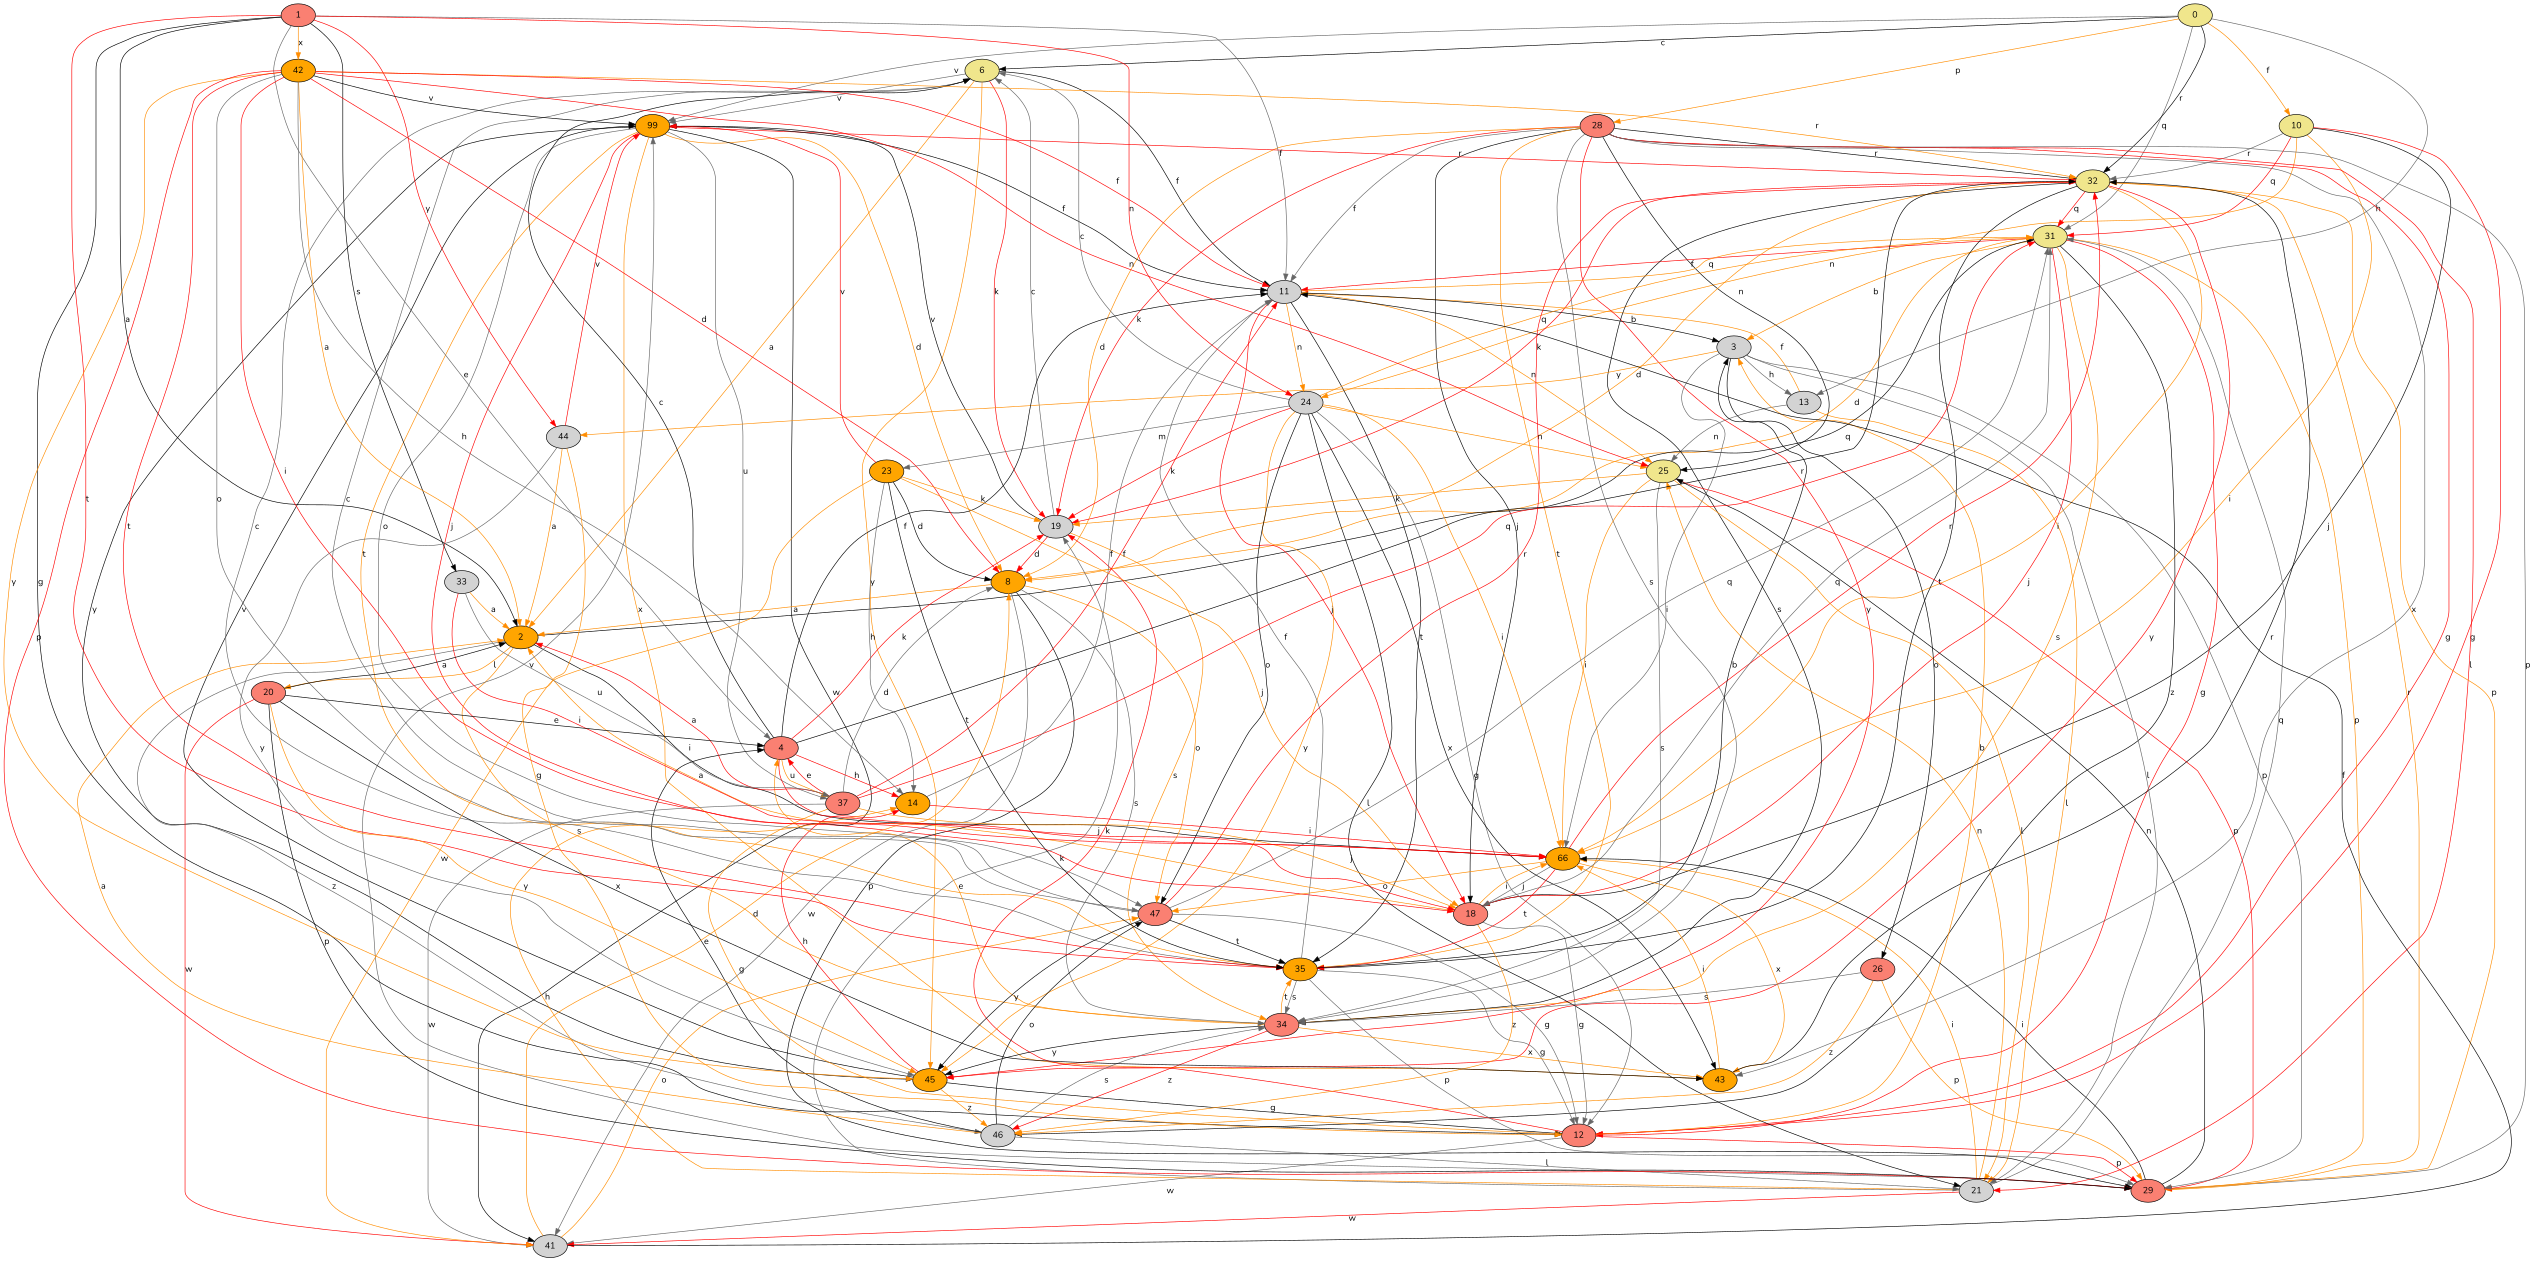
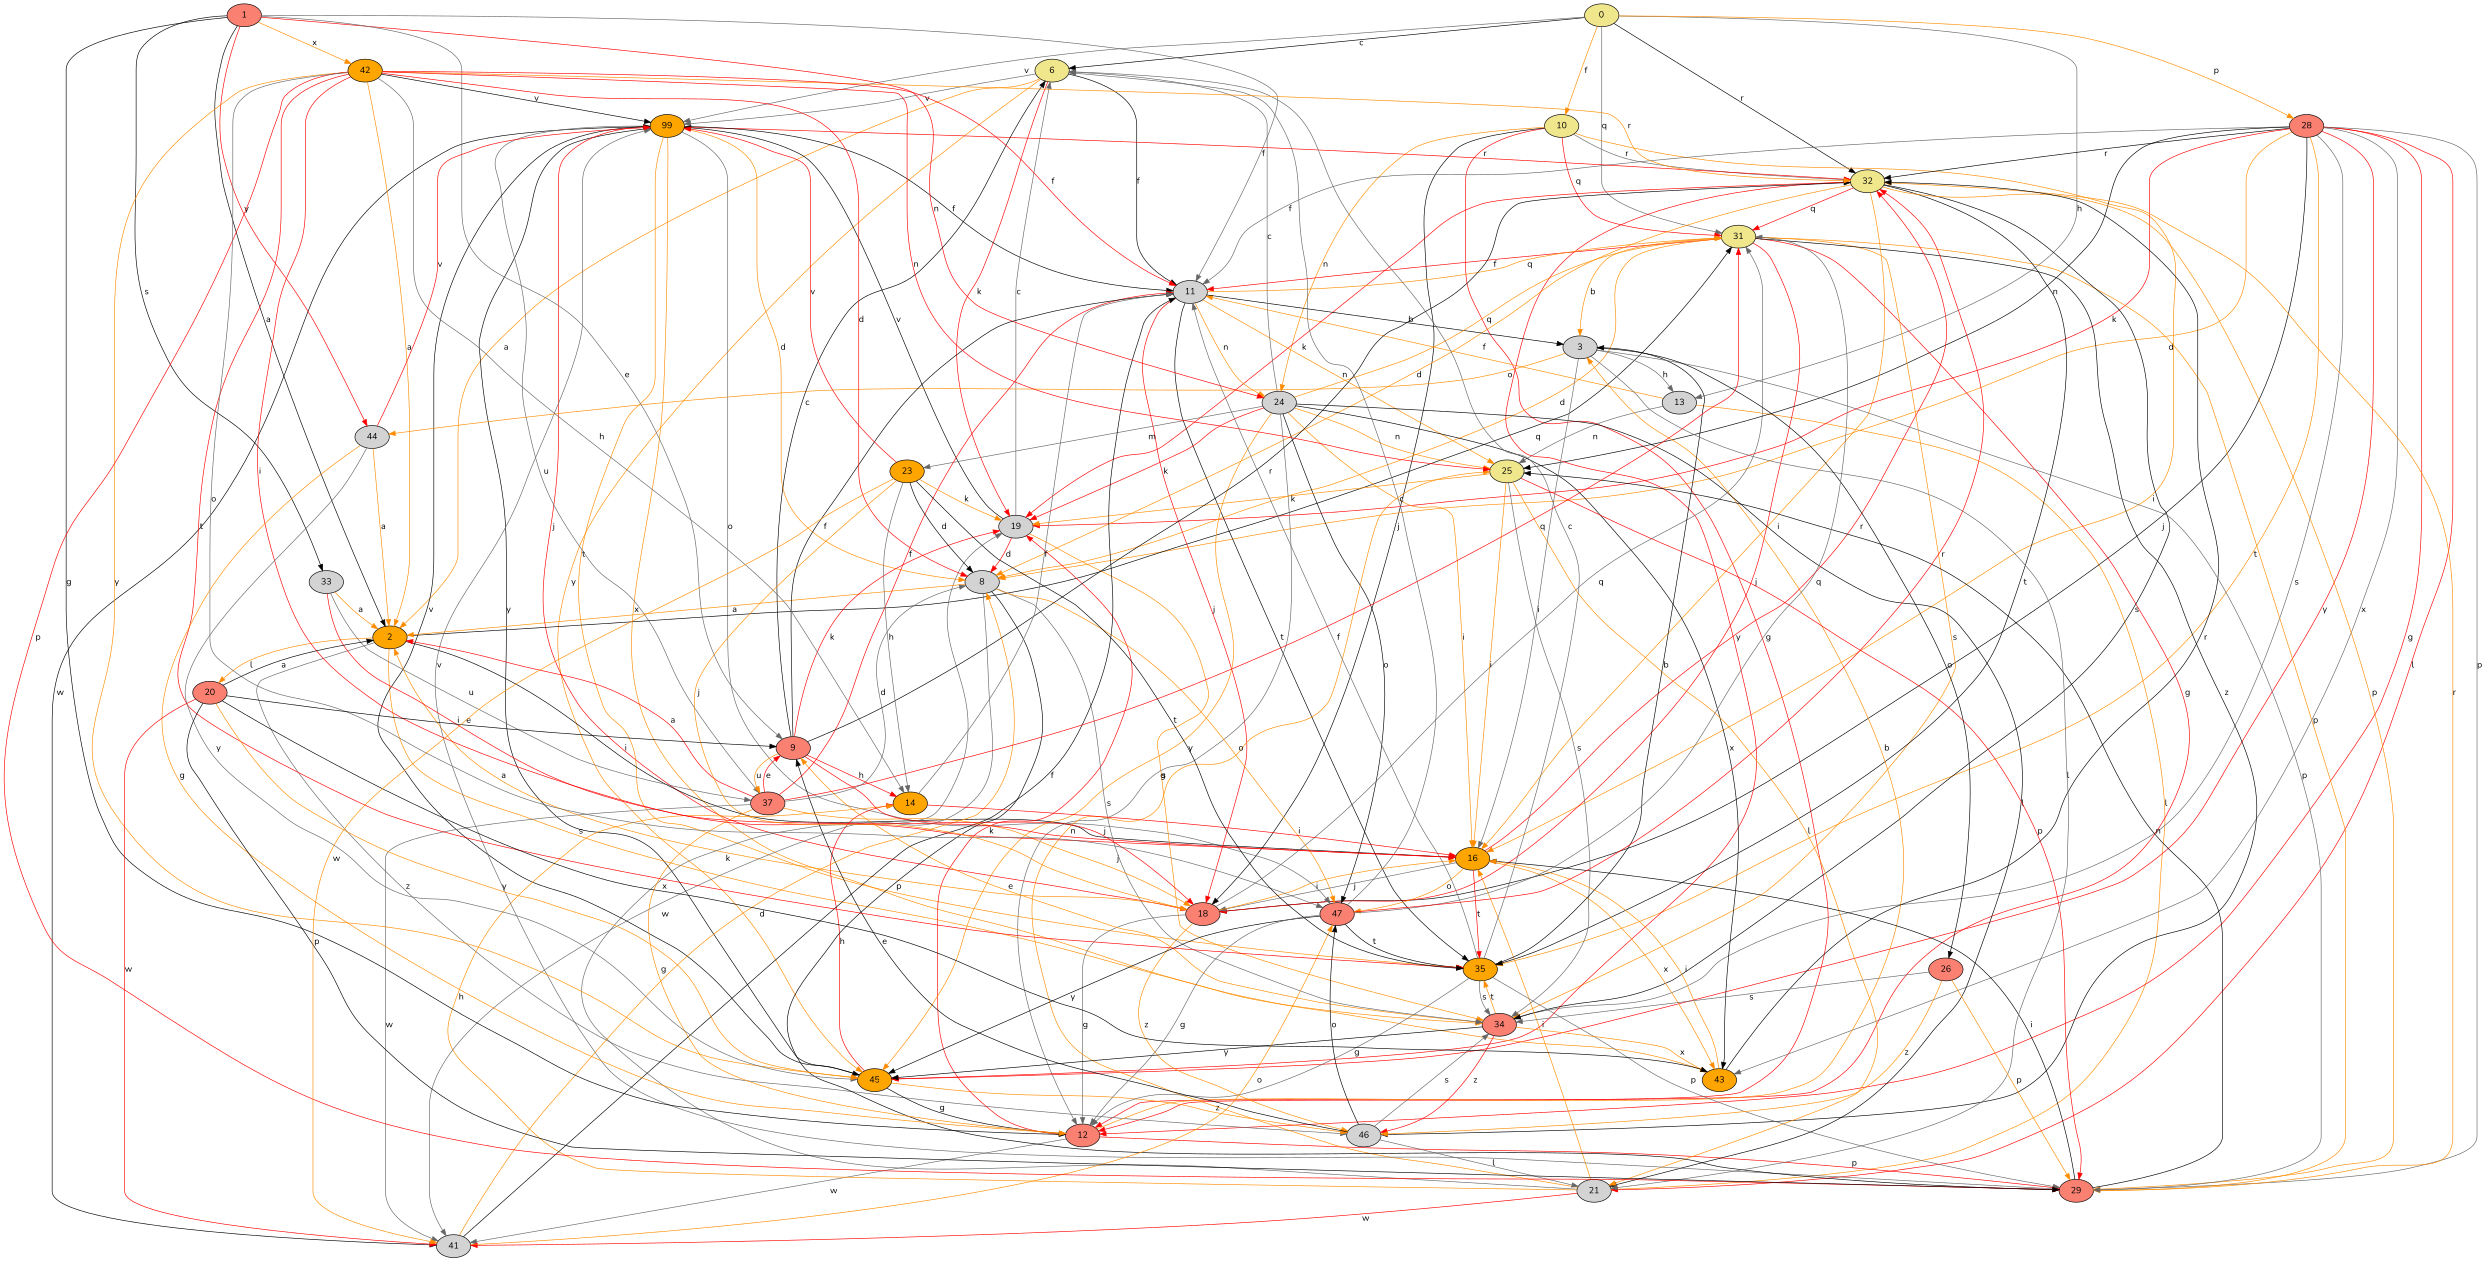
(1619, 375) -> (1510, 375)
(1008, 582) -> (982, 582)
(2279, 719) -> none
(781, 748) -> (793, 748)
(251, 795) -> none
(1563, 859) -> (1473, 859)
(234, 1013) -> none
